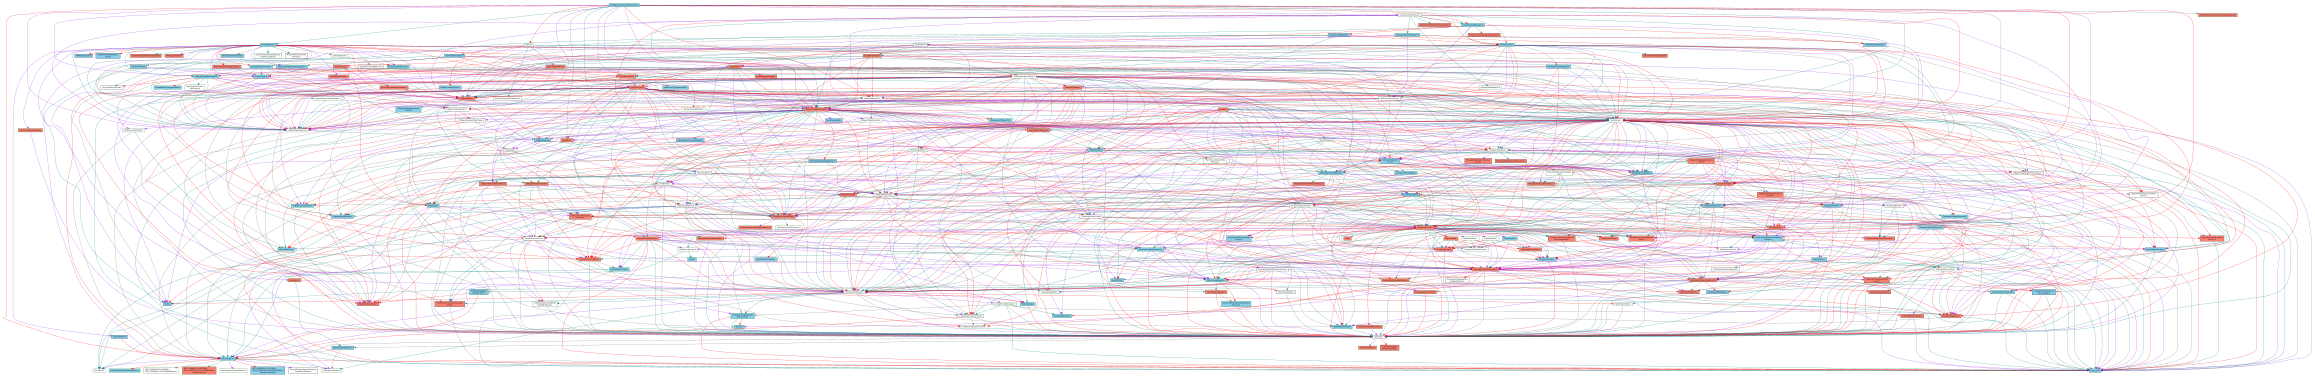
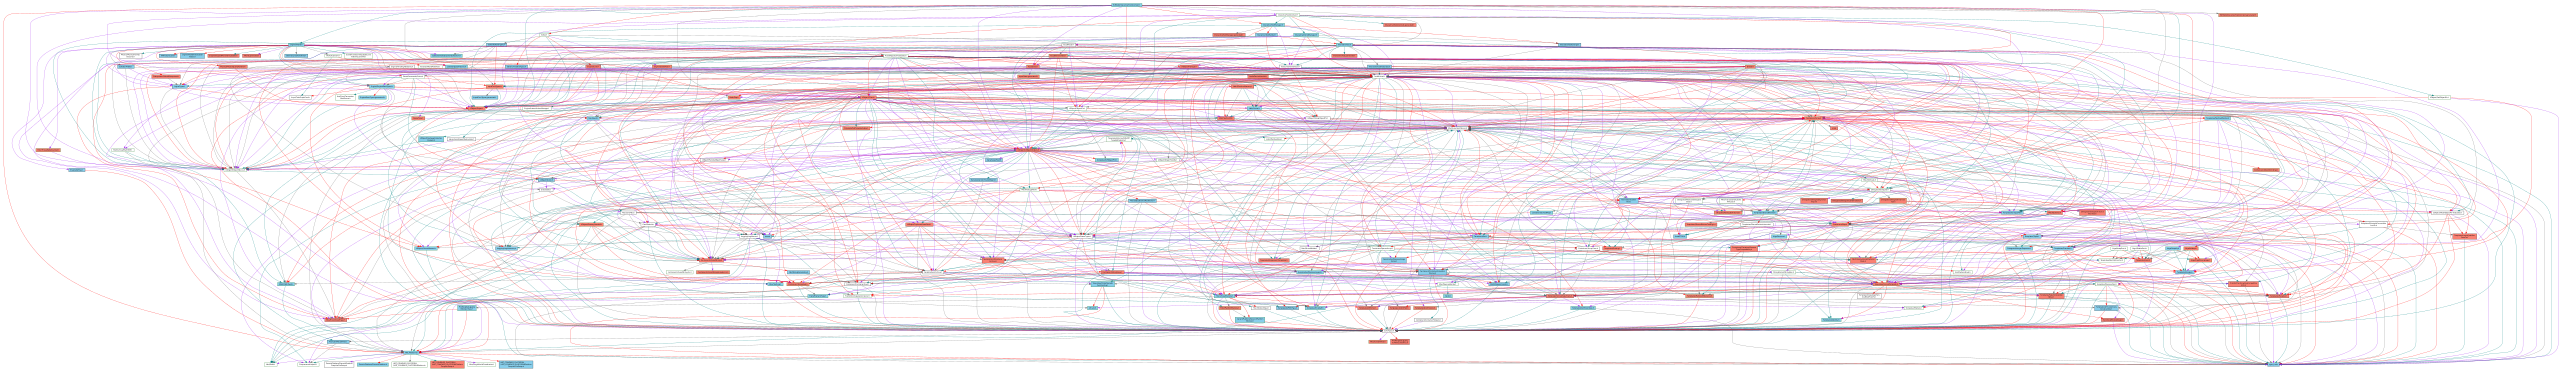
(261, 67) -> (413, 77)
(482, 145) -> (1075, 146)
